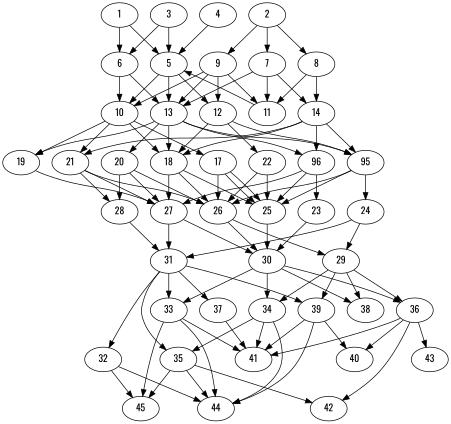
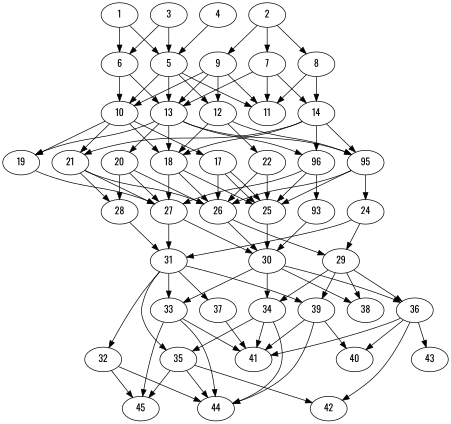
(226, 90) -> (210, 87)
(316, 212) -> (316, 212)
